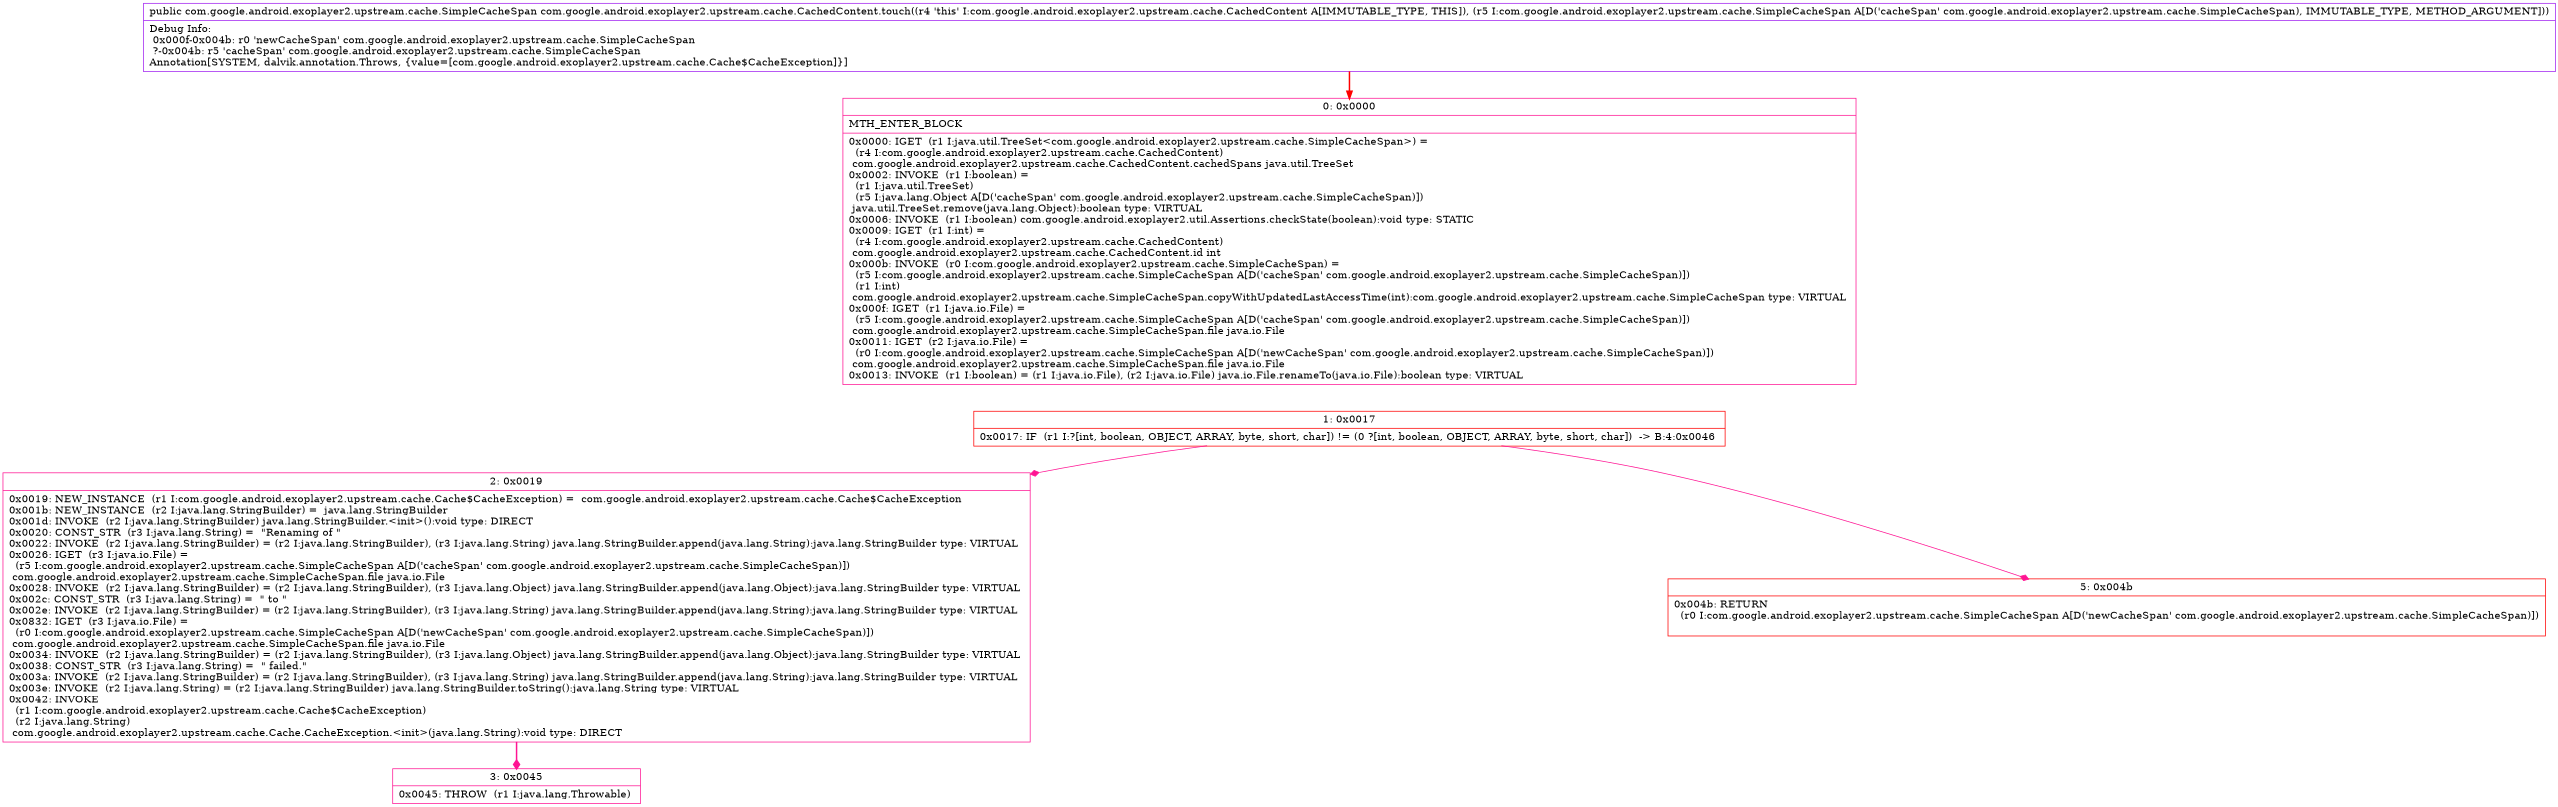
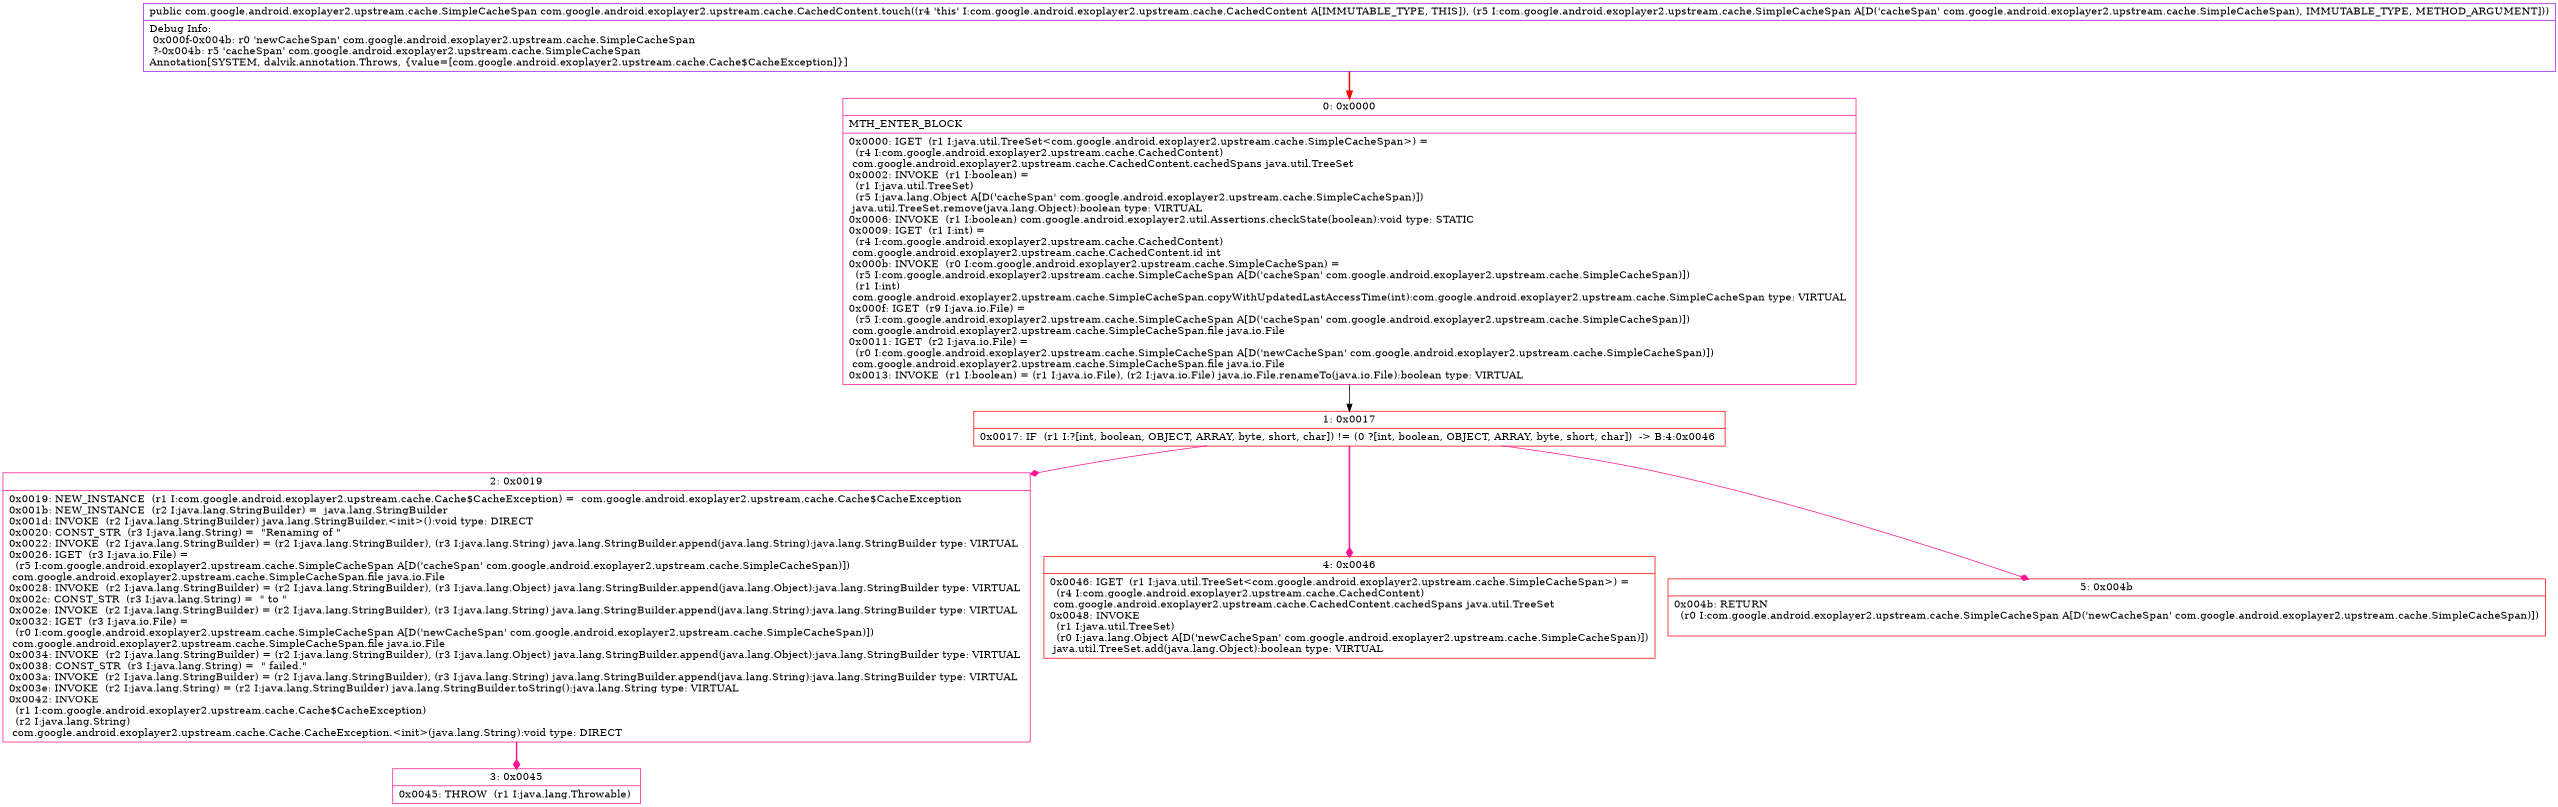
(939, 309) -> (939, 309)
none -> (1349, 394)
none -> (1349, 607)
(100, 622) -> (100, 622)
